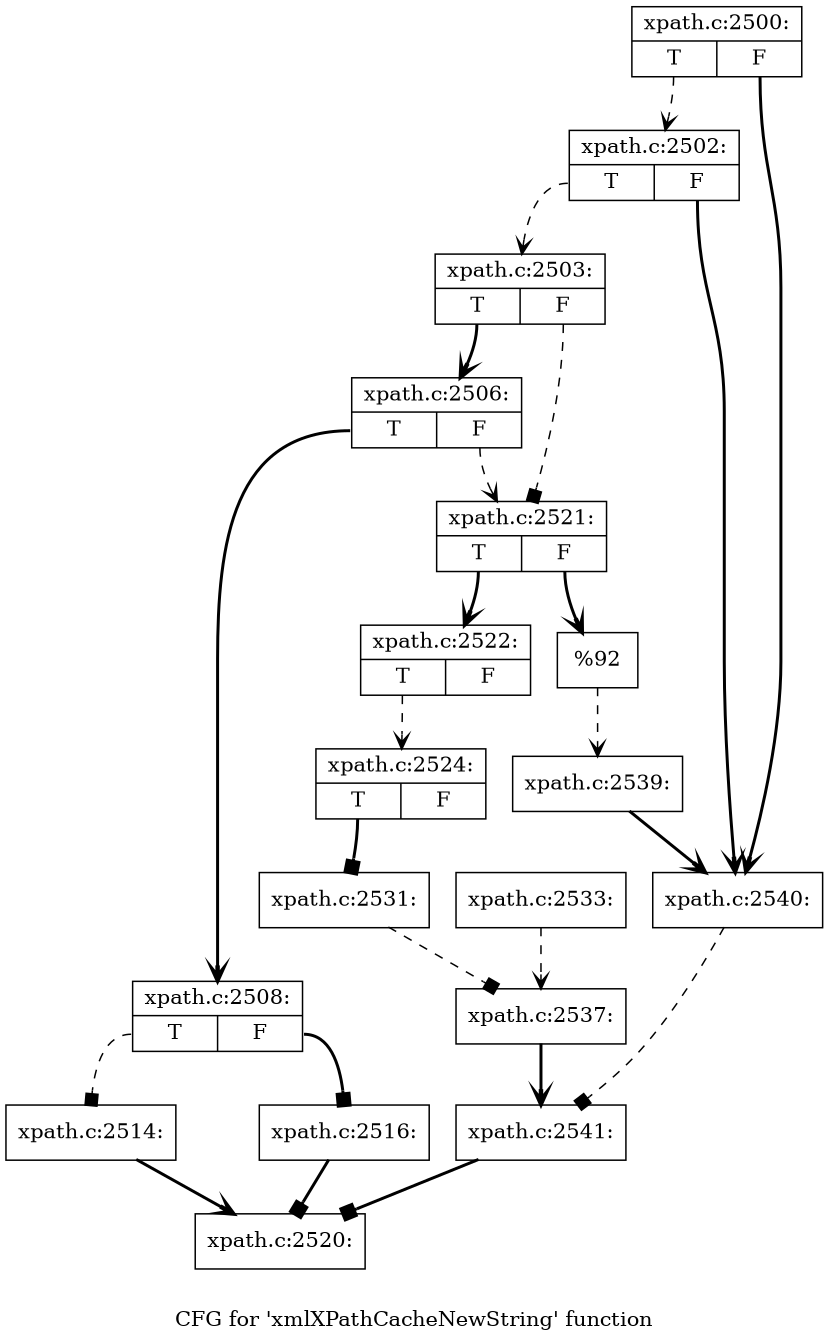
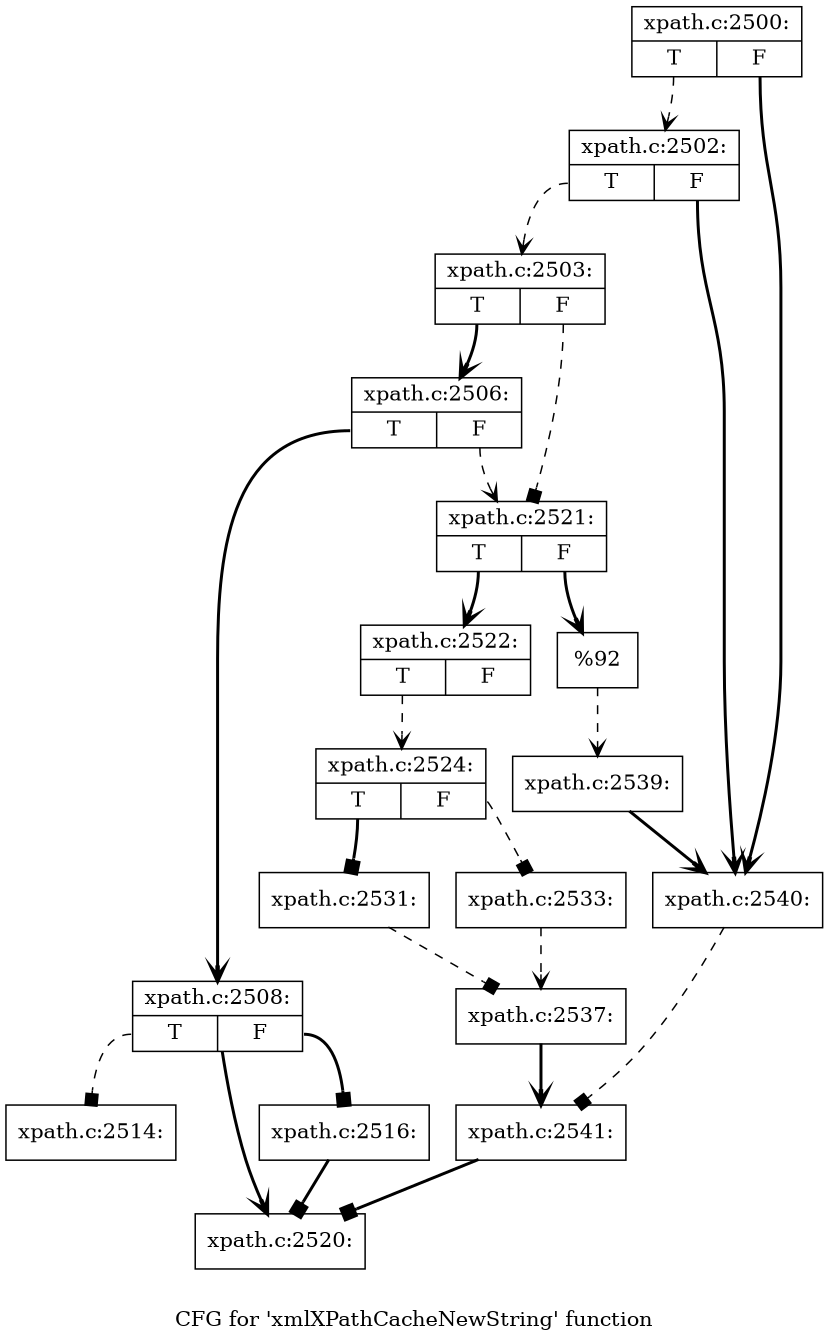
none -> (504, 830)
(179, 1183) -> (237, 1127)
